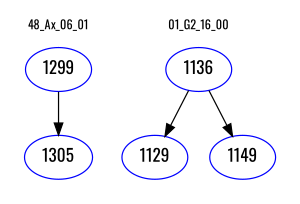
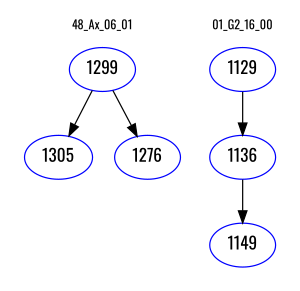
(180, 108) -> (243, 107)
none -> (148, 157)
